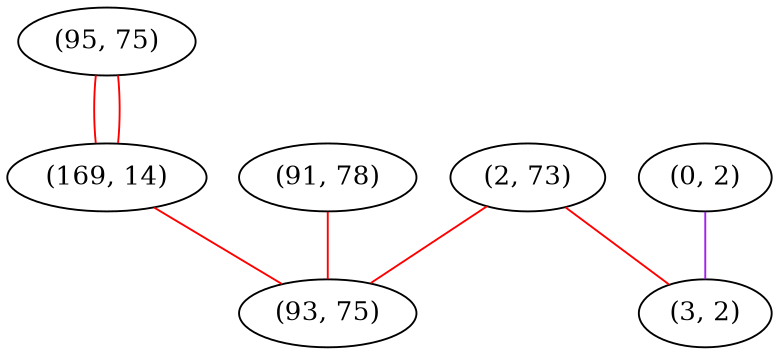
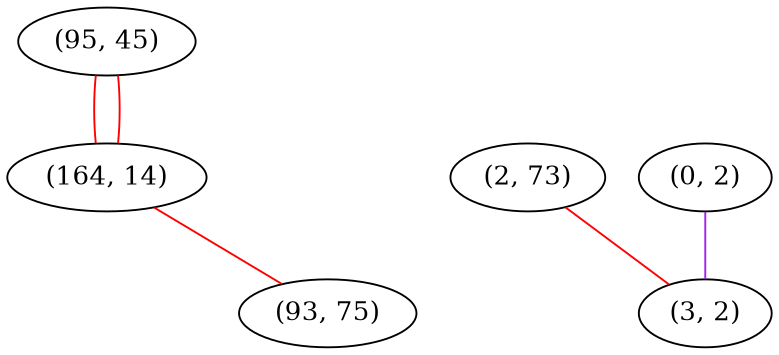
(107, 42) -> (107, 42)
(107, 177) -> (107, 177)
(328, 177) -> none
(429, 245) -> none
